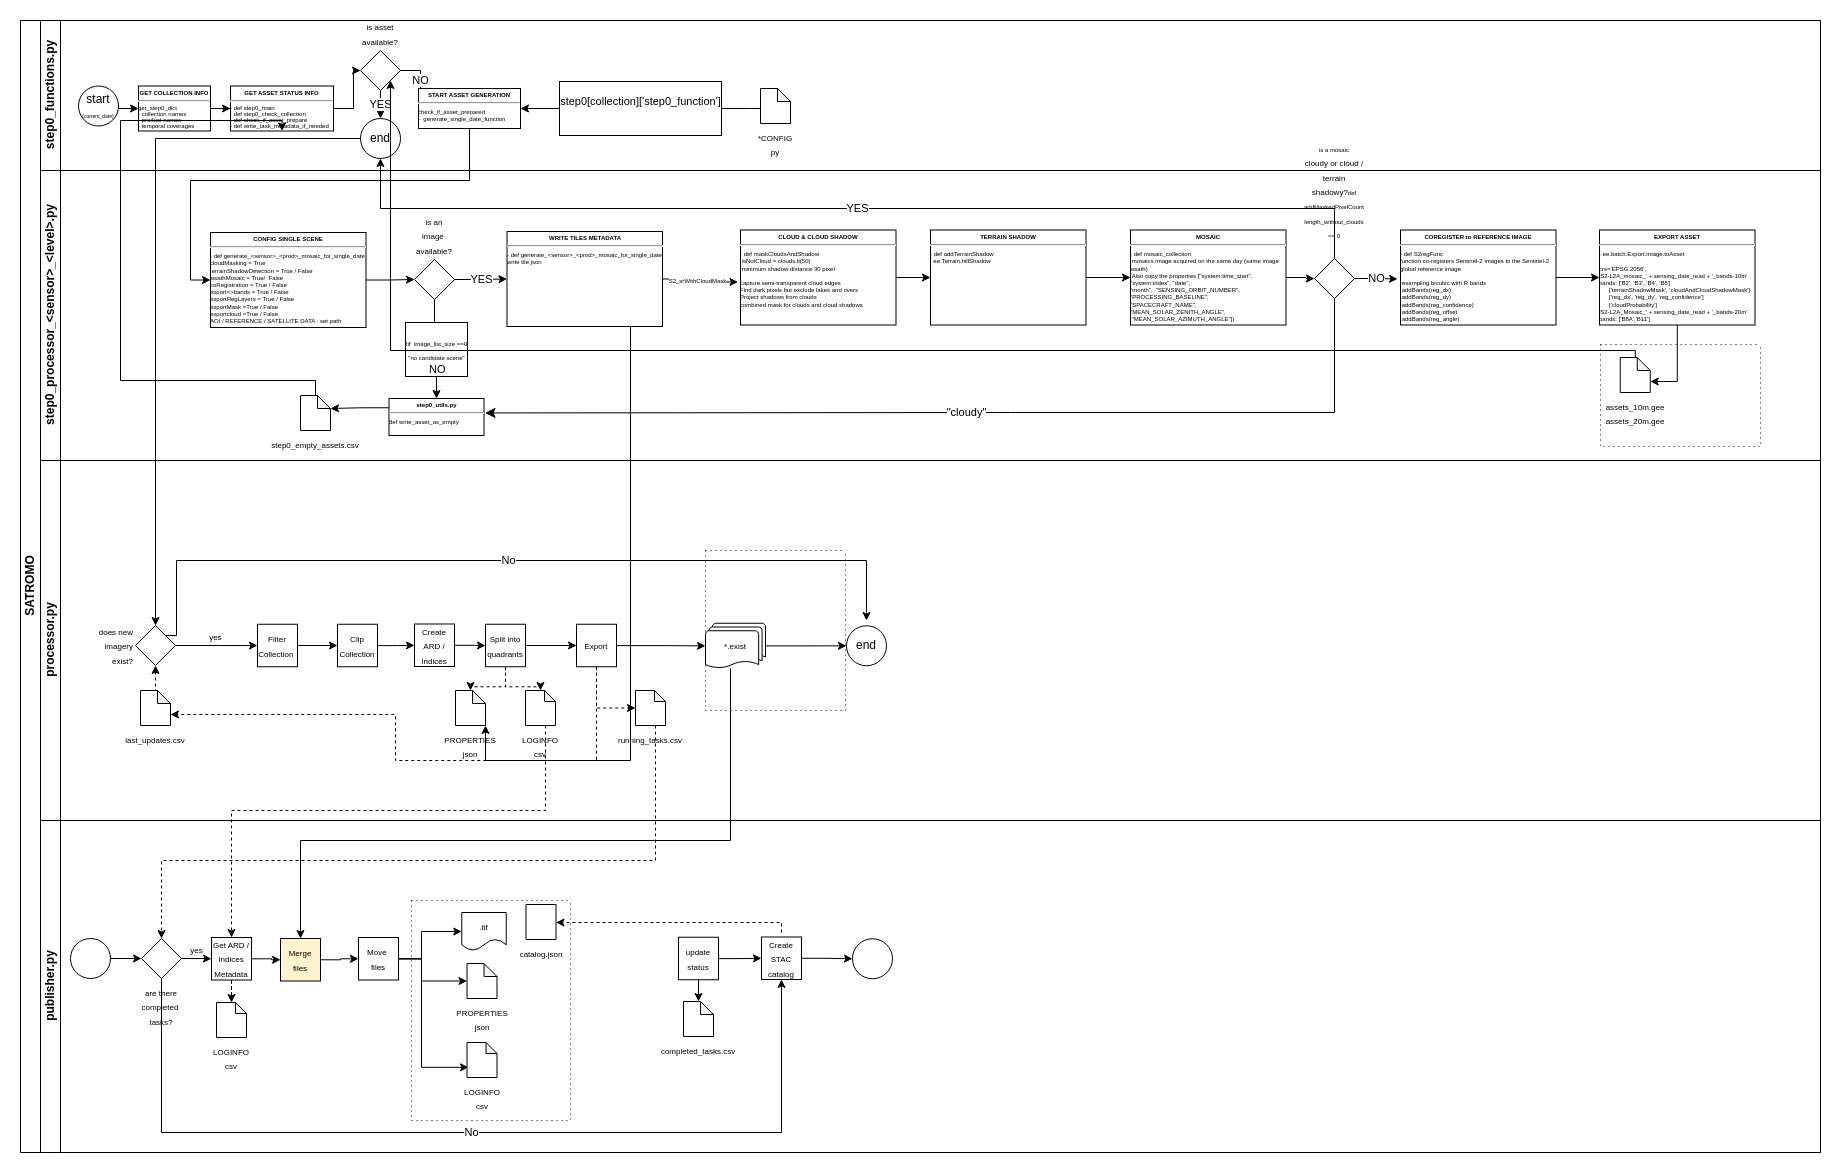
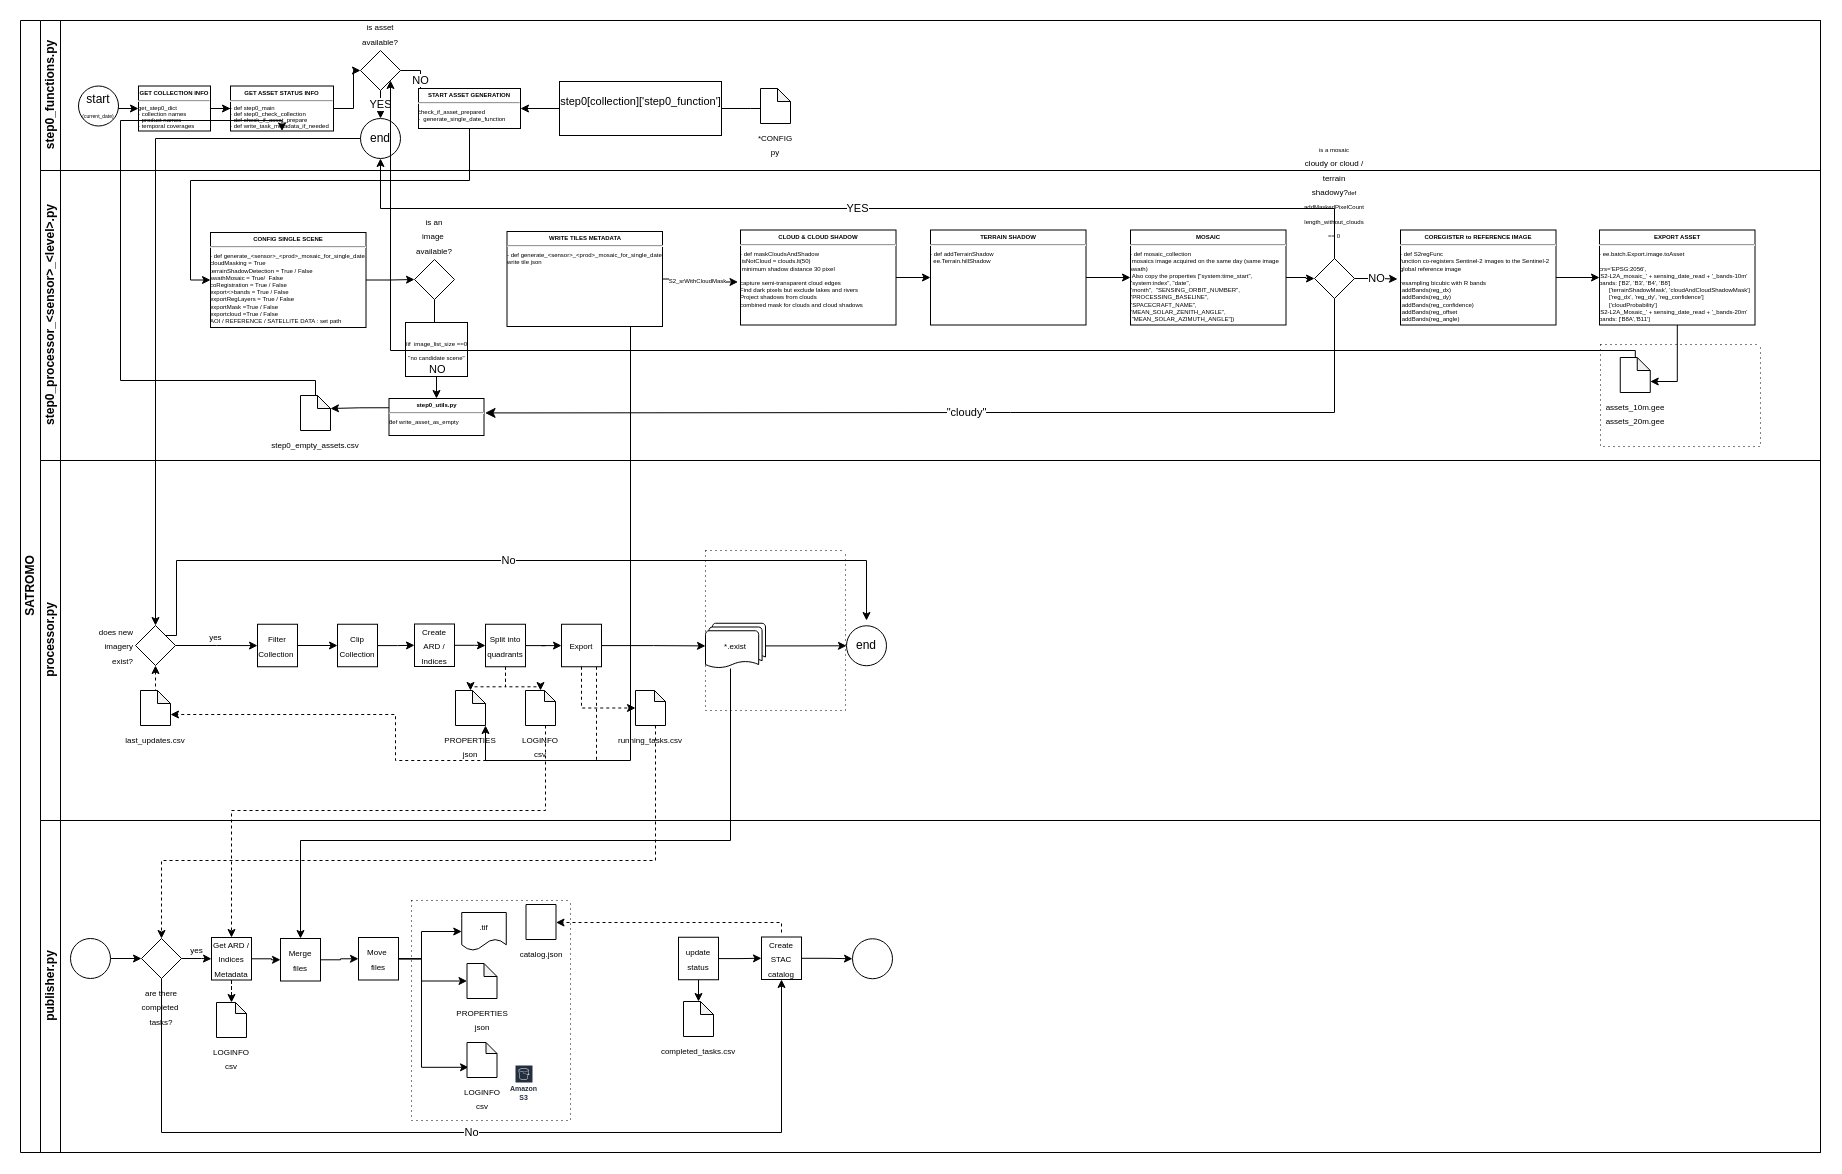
(477, 280) -> none
(597, 646) -> (582, 646)
(301, 960) -> (301, 960)
none -> (524, 1085)
